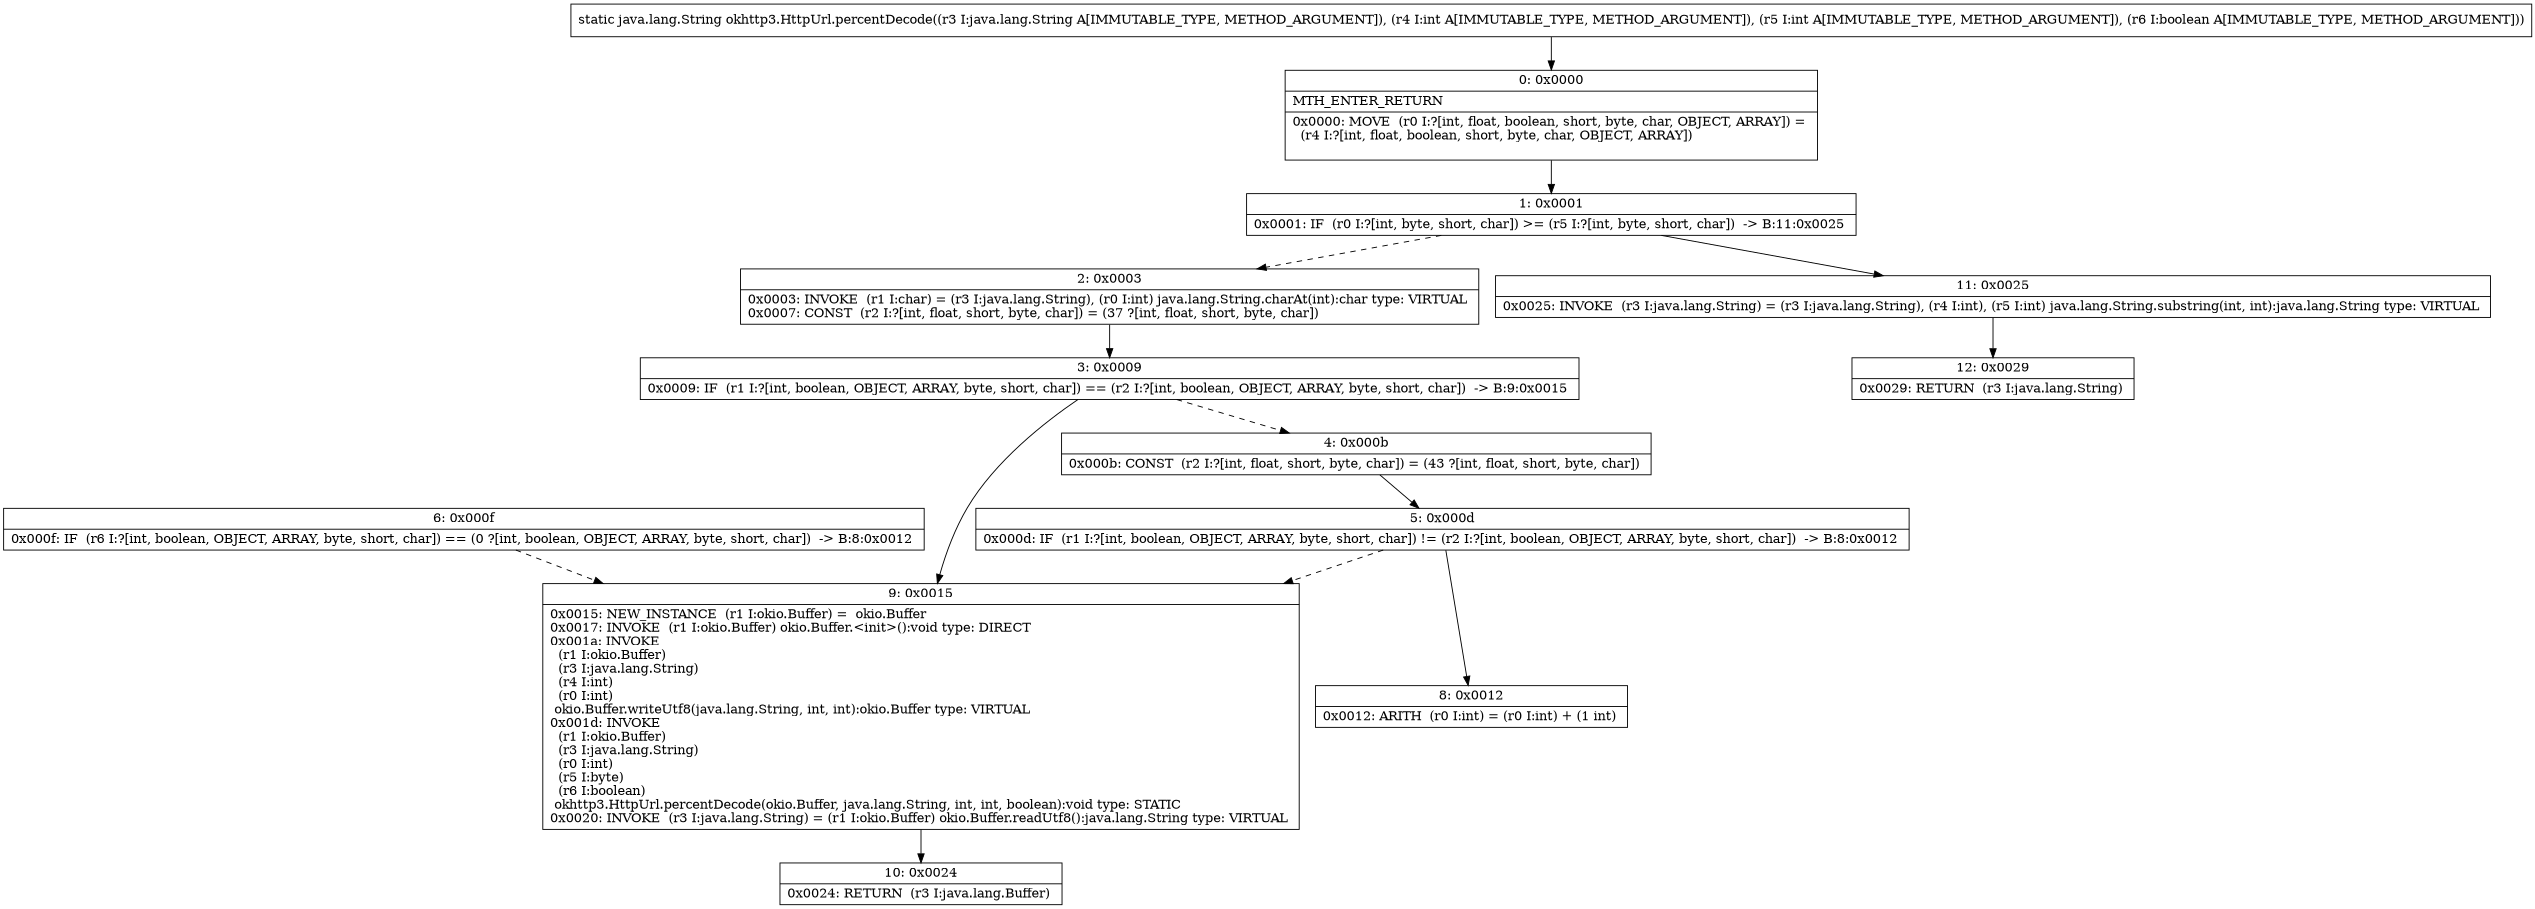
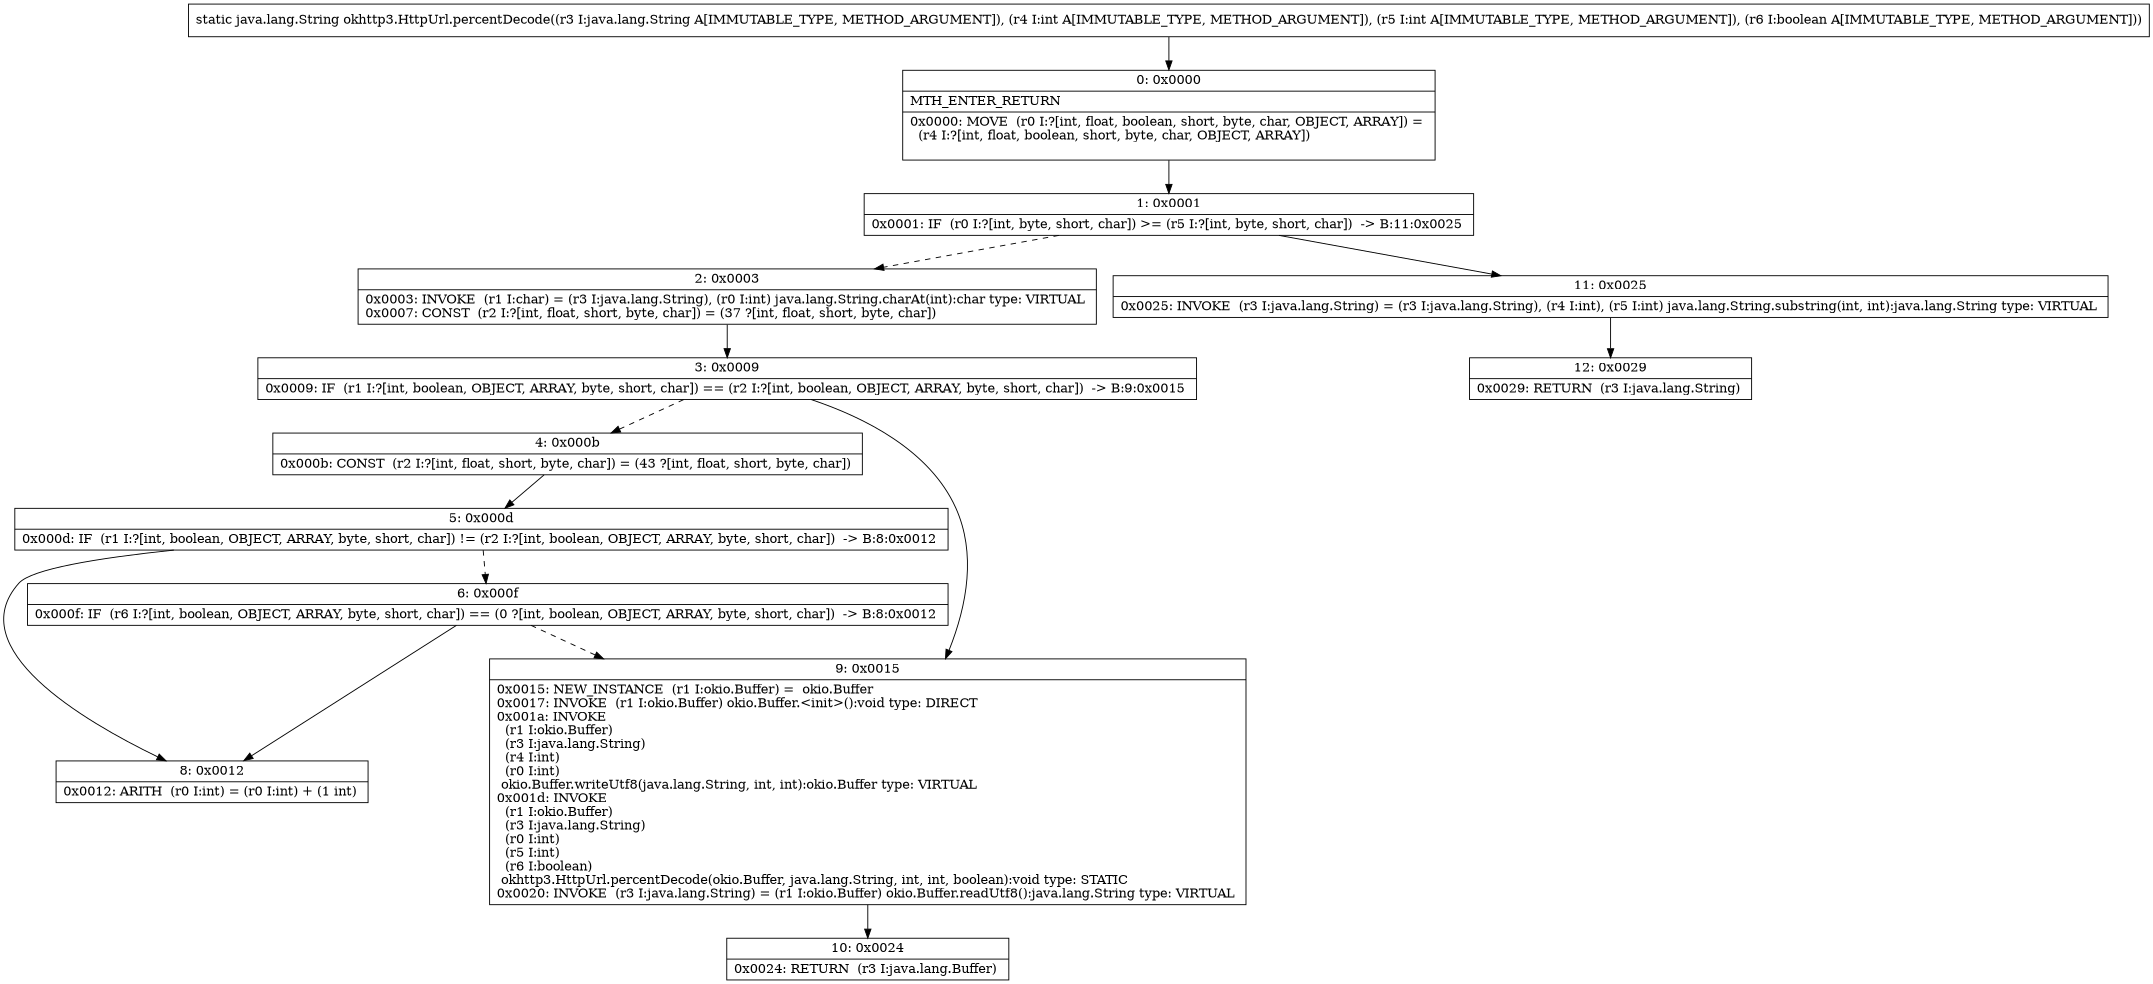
(1338, 565) -> (484, 562)
none -> (354, 691)
(587, 778) -> (529, 853)
